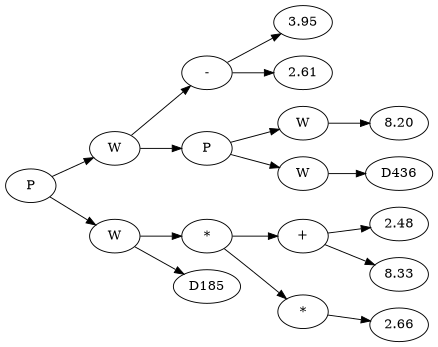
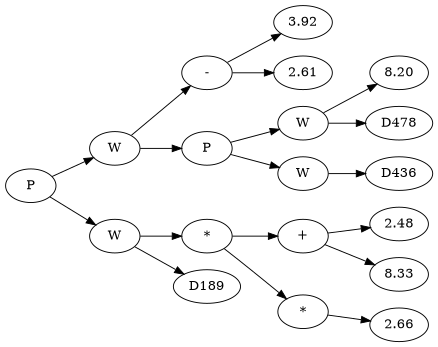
(303, 22) -> (303, 22)
none -> (399, 123)
(207, 287) -> (207, 287)
